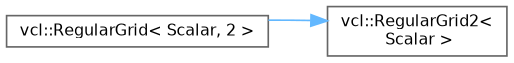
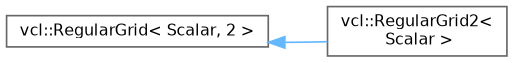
(290, 20) -> (306, 42)
